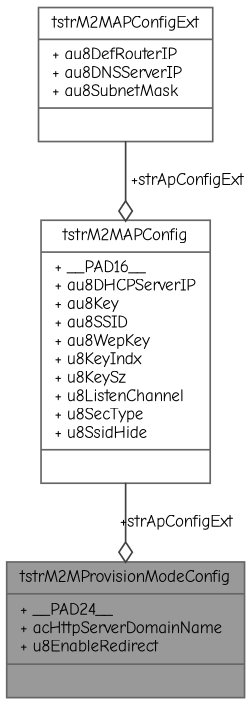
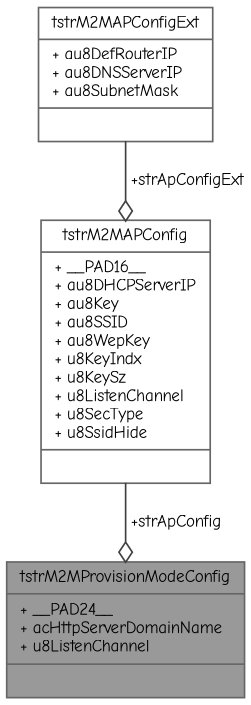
(174, 523) -> (174, 523)
(90, 647) -> (85, 647)
